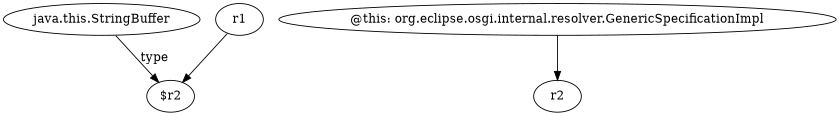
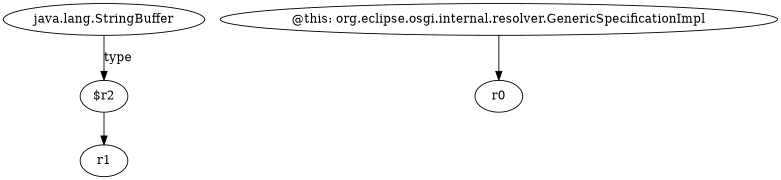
(102, 19) -> (104, 19)
(208, 55) -> (104, 124)
(558, 96) -> (499, 96)
